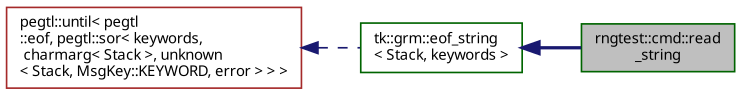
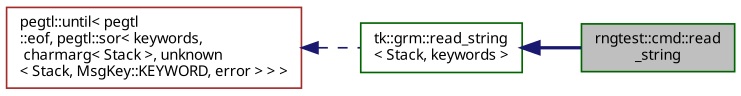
(441, 48) -> (441, 48)
